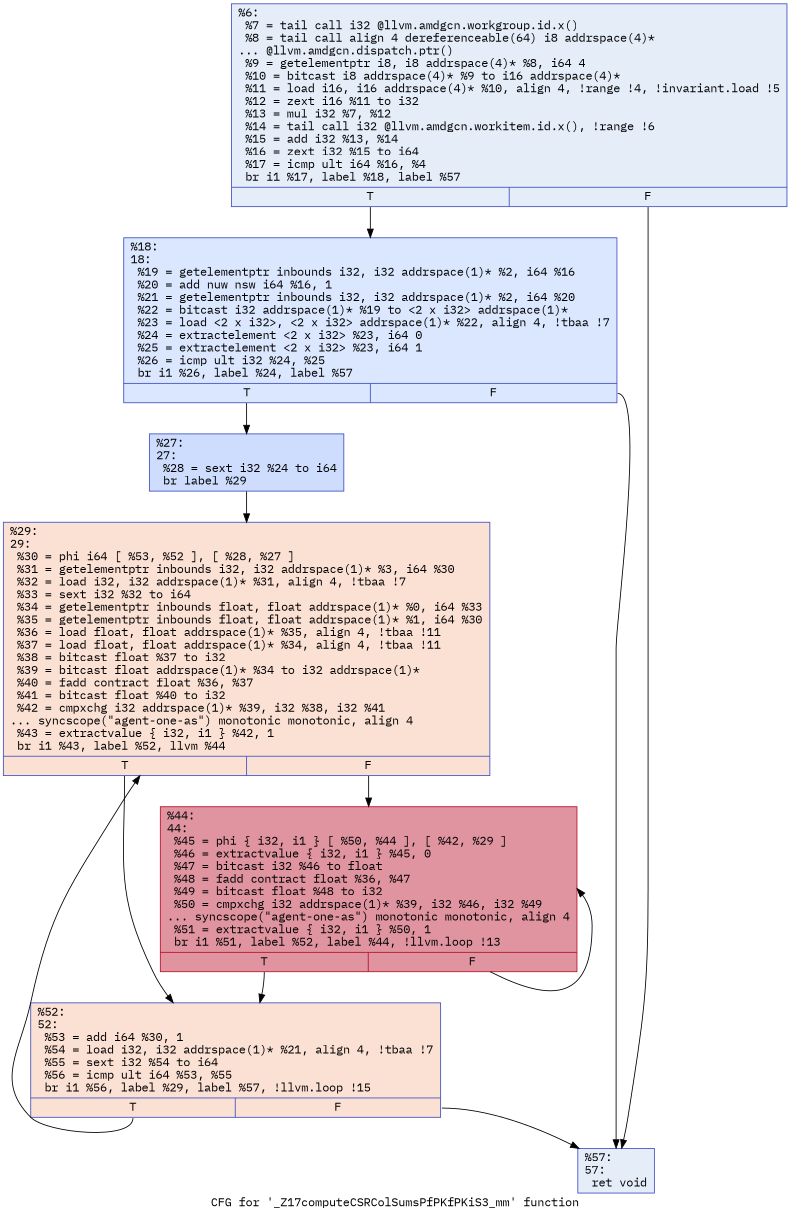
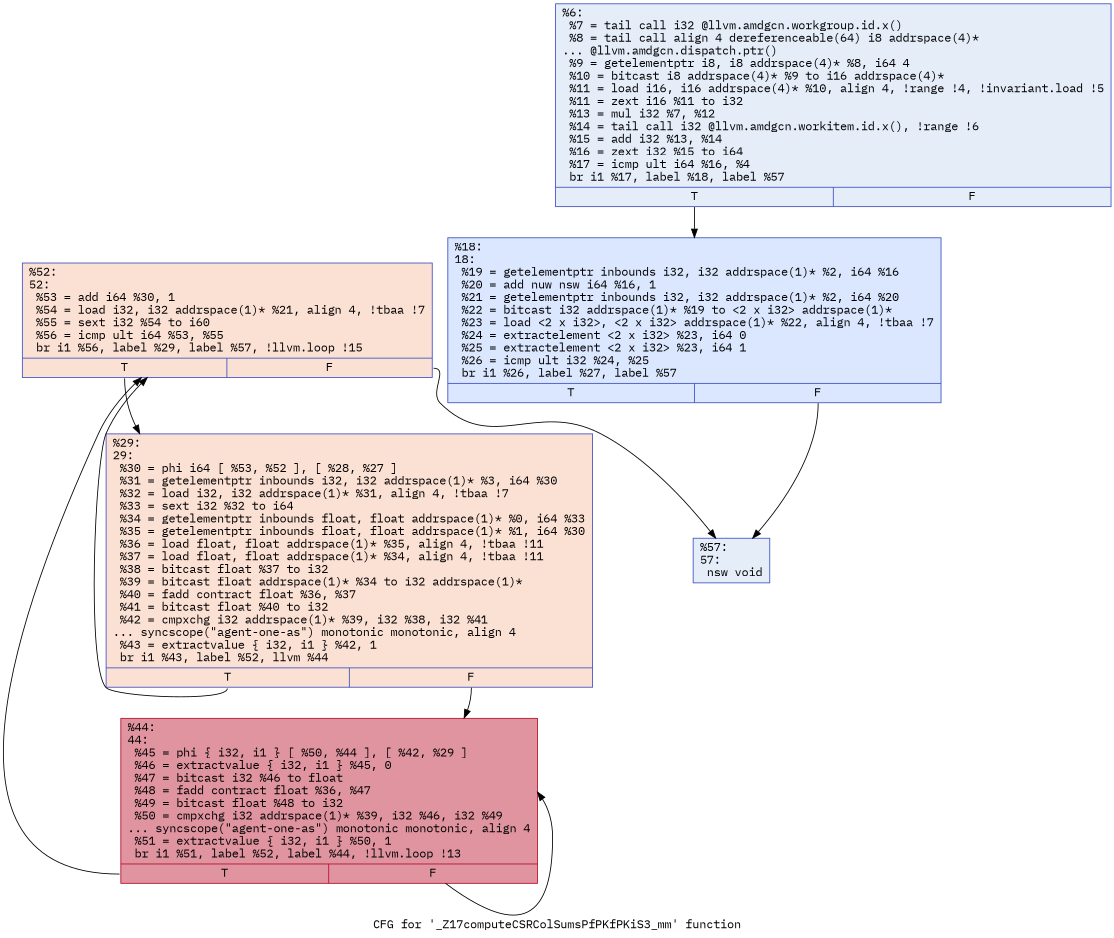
(329, 101) -> (653, 101)
(242, 373) -> (566, 373)
(247, 462) -> none
(648, 674) -> none
(128, 1063) -> (120, 323)
(616, 1183) -> (731, 573)
